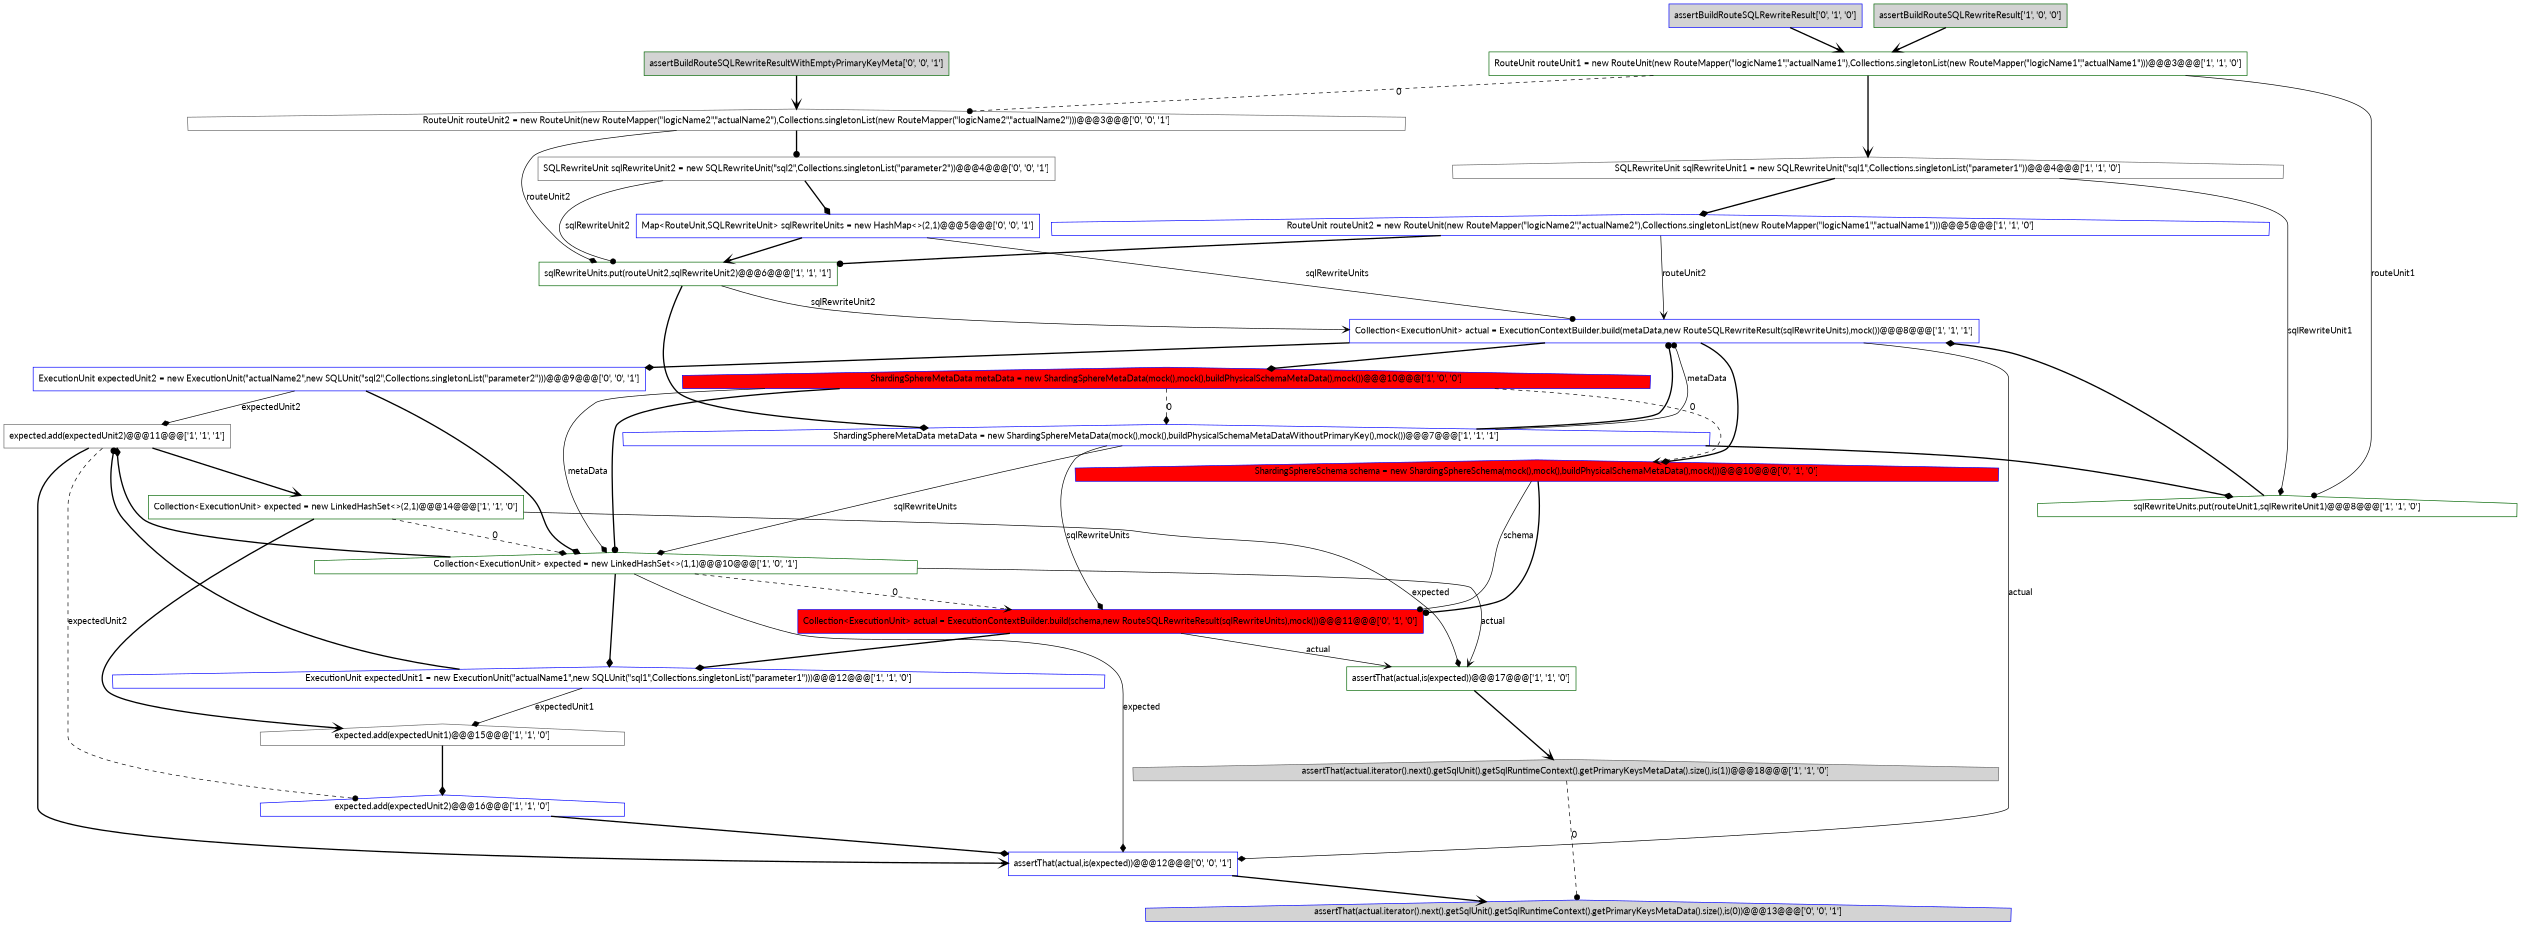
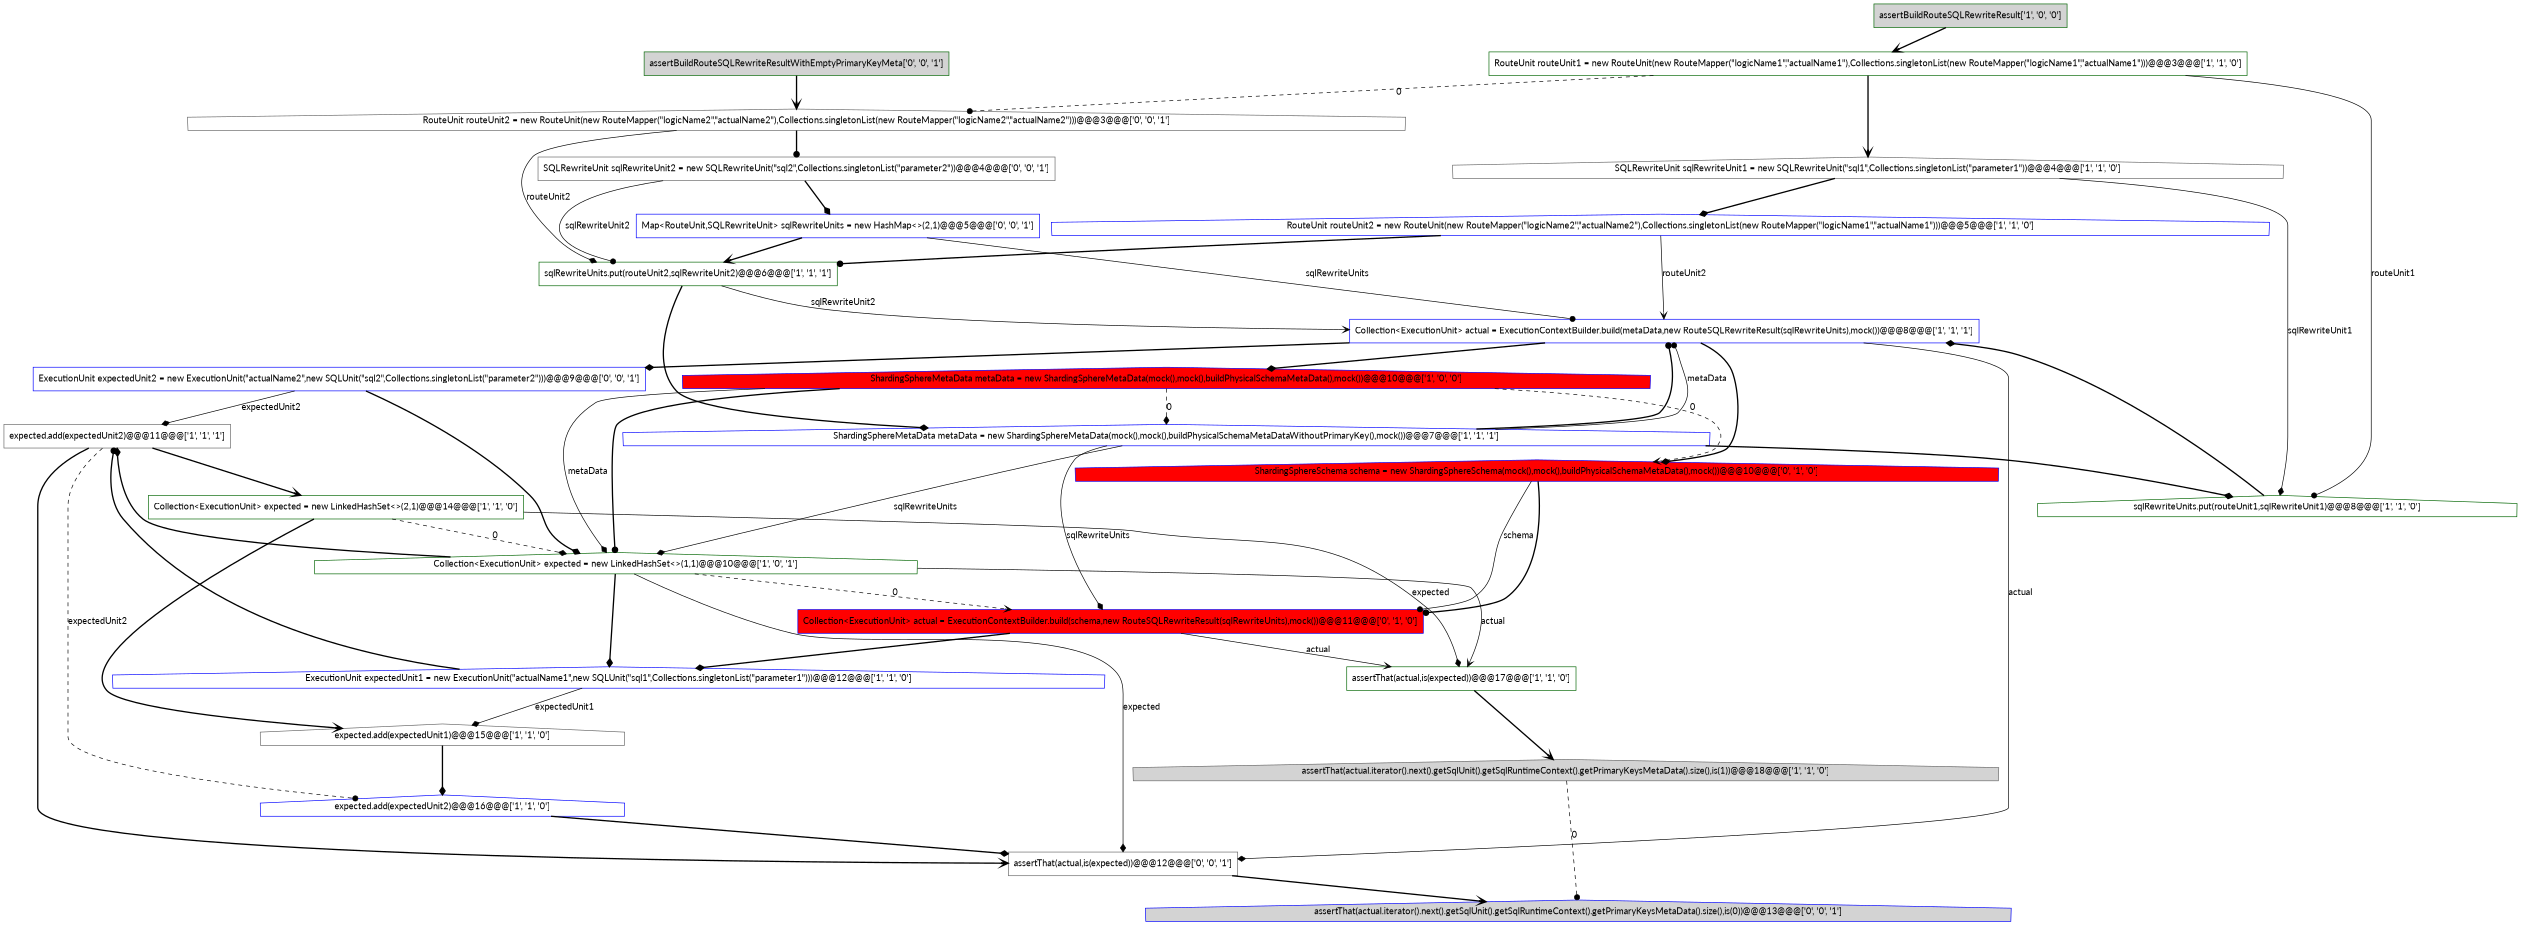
(1766, 16) -> none
(1123, 864) -> (1123, 864)
